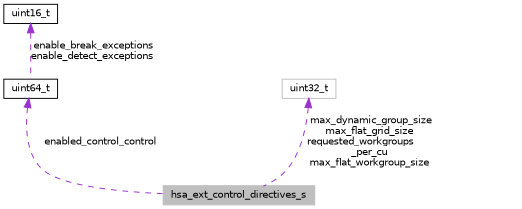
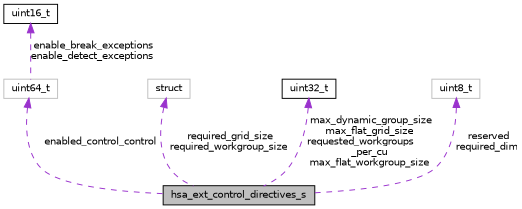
(31, 89) -> (31, 89)
none -> (169, 89)
(309, 89) -> (309, 89)
none -> (456, 89)
(239, 195) -> (239, 195)
